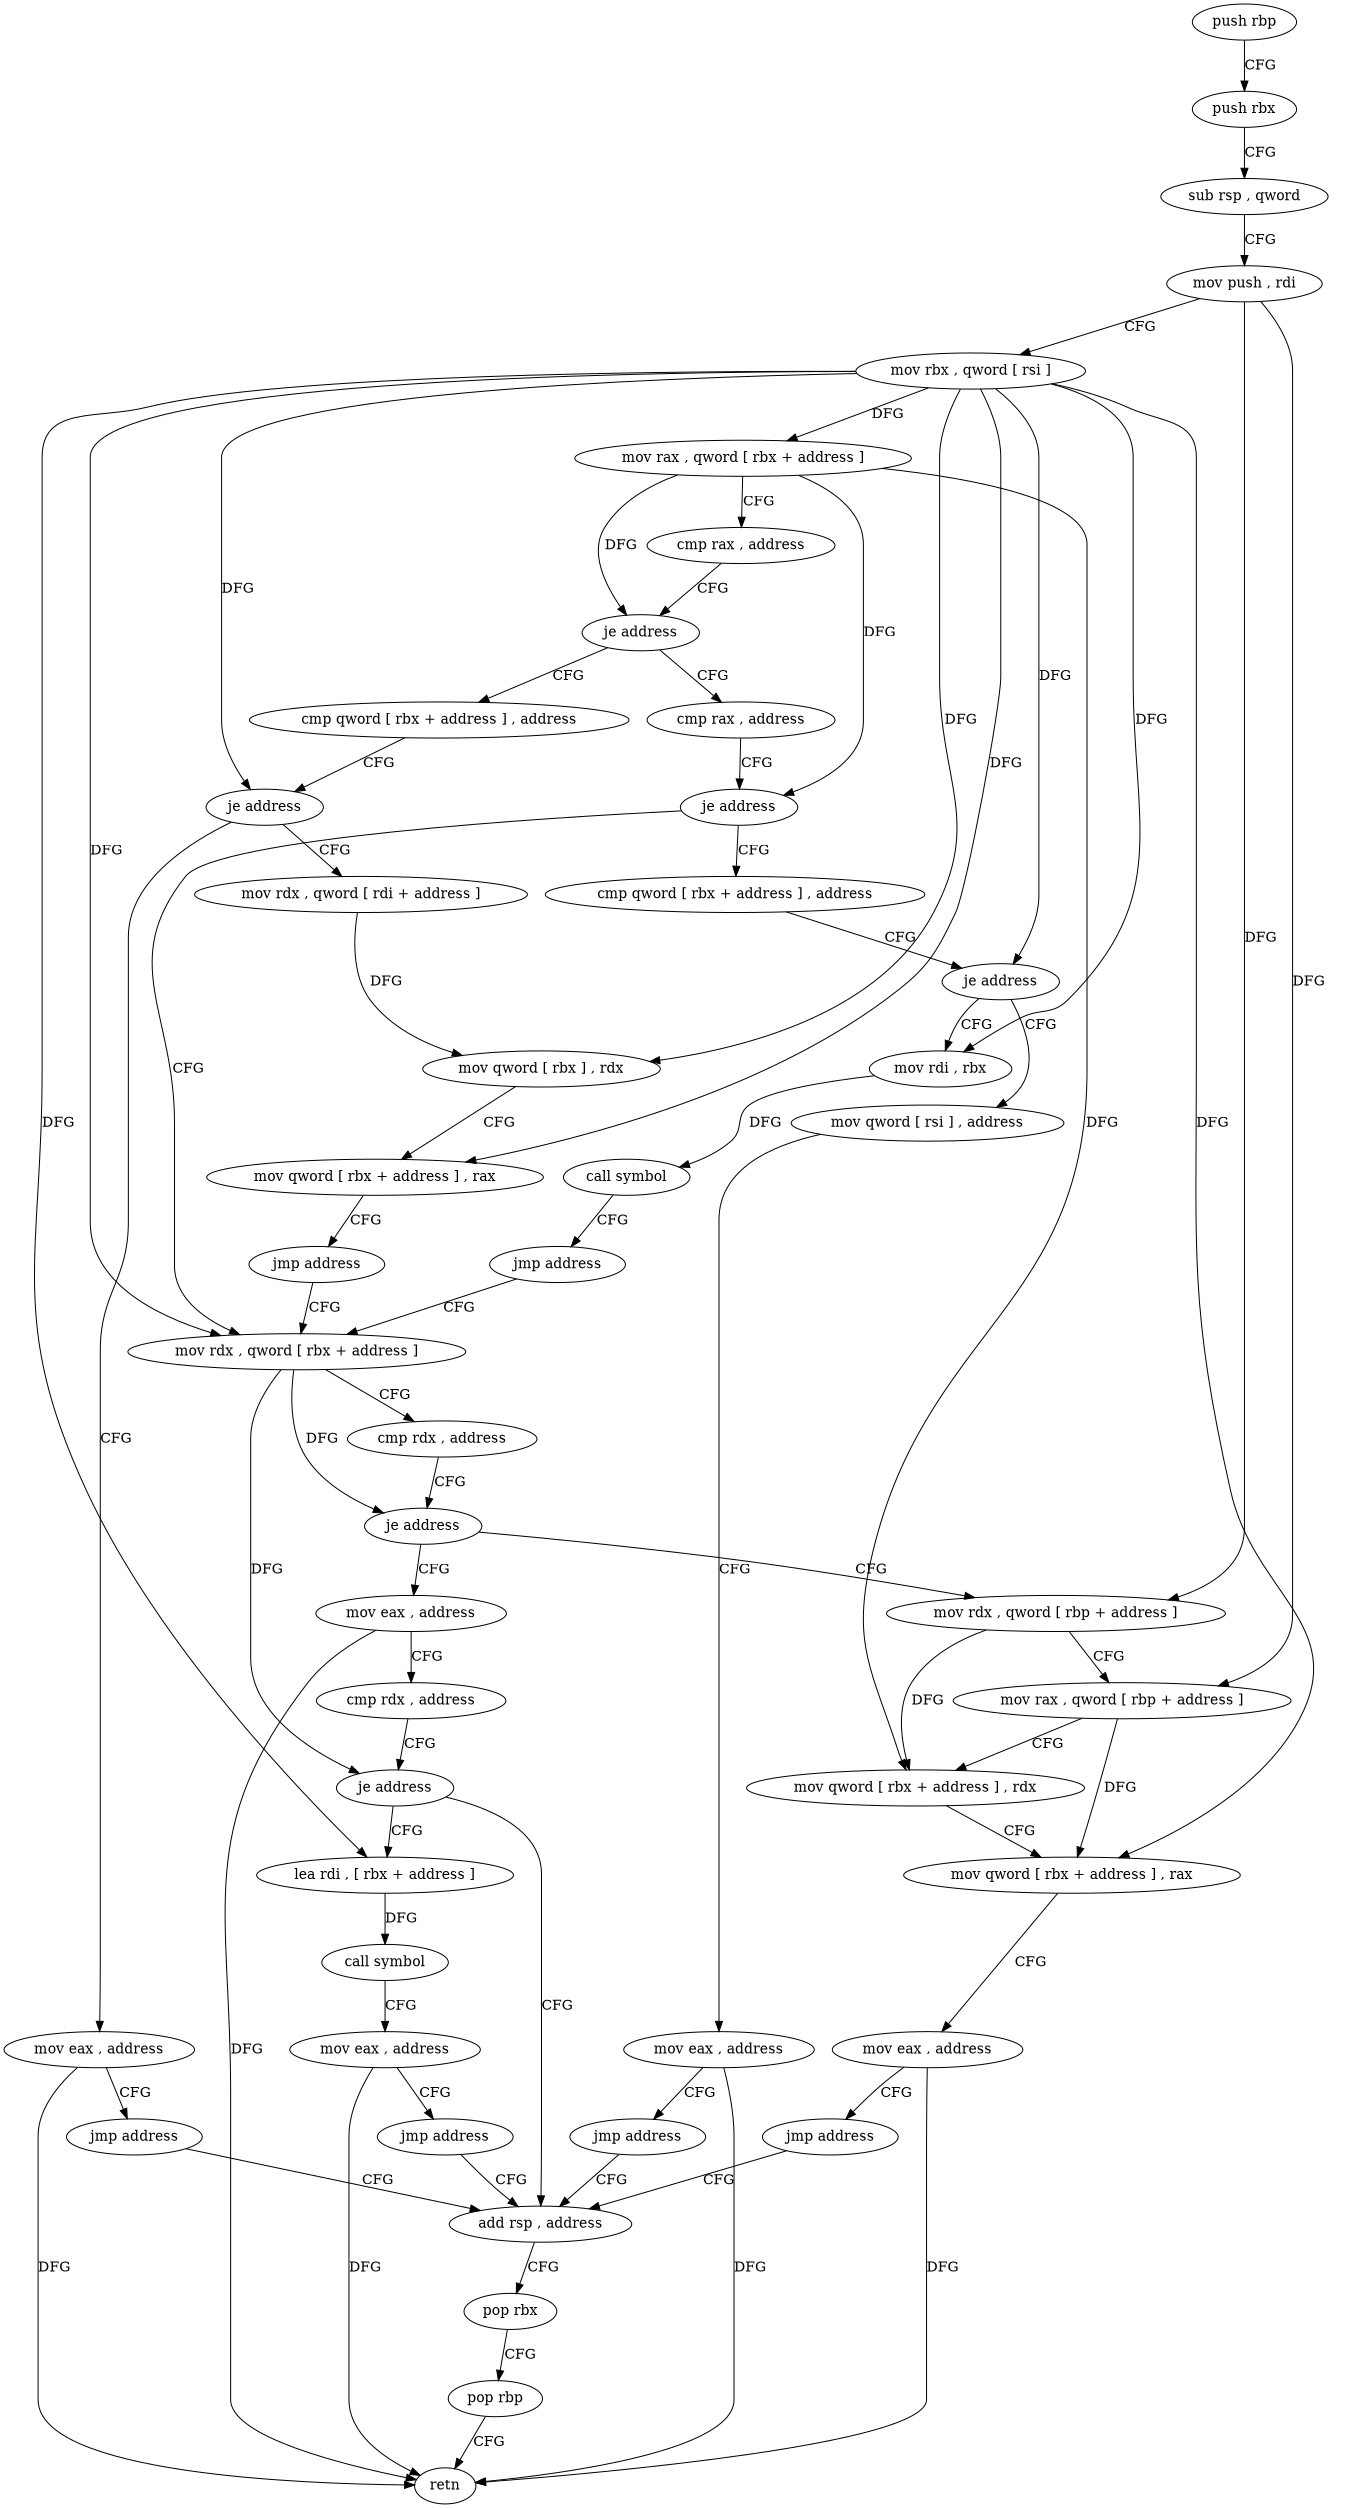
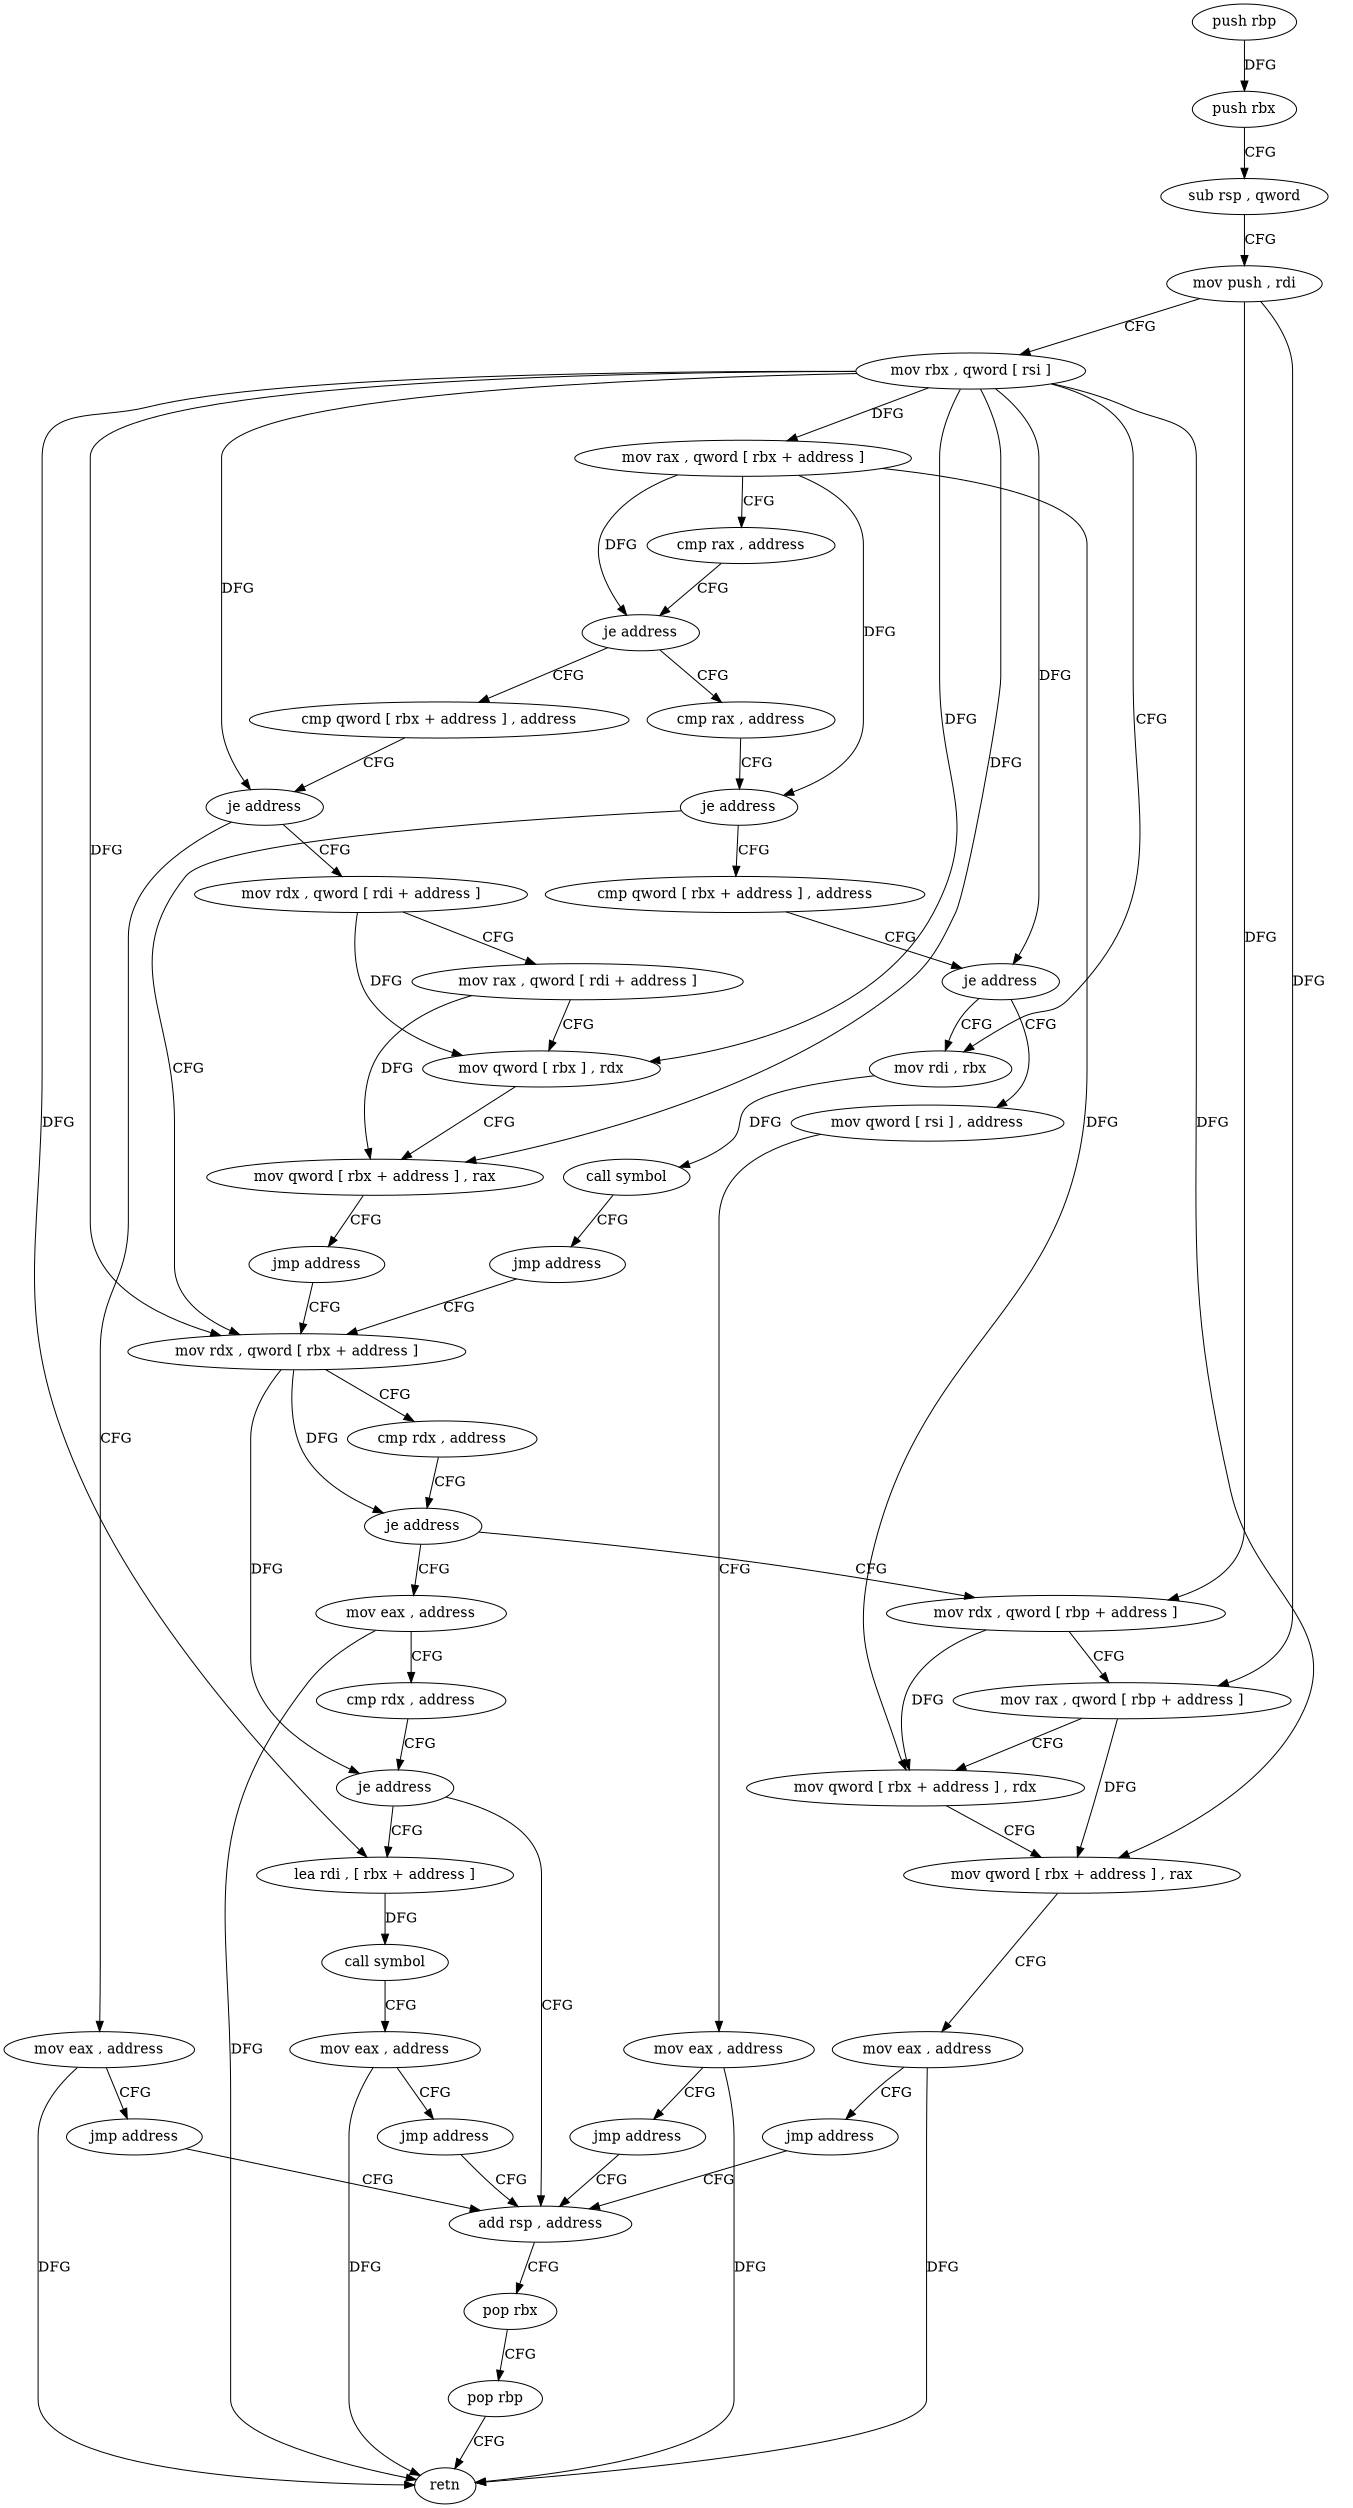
(1260, 66) -> (1260, 66)
(1152, 720) -> (1152, 720)
none -> (578, 982)
